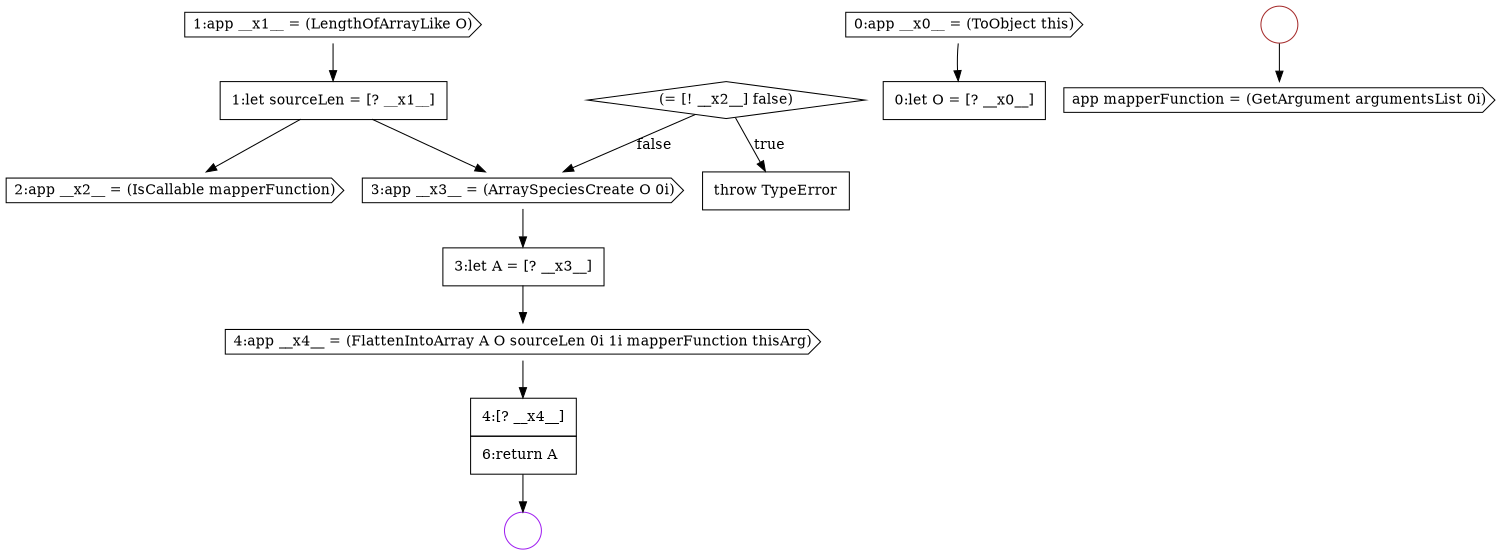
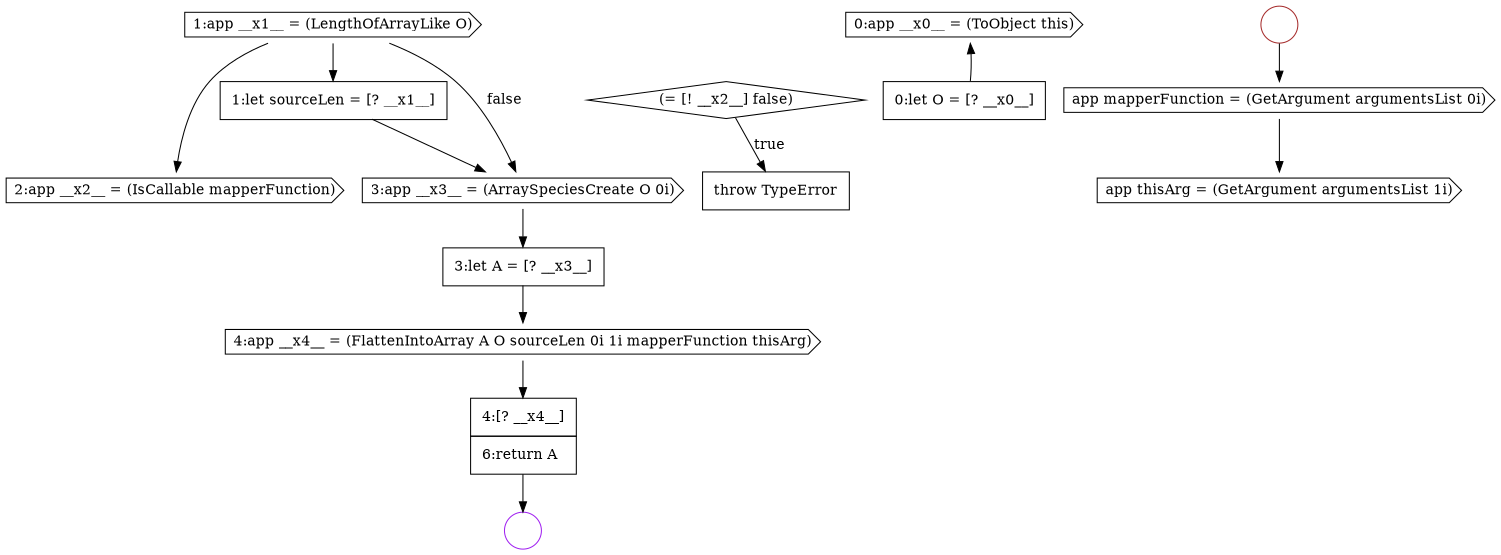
(957, 57) -> (971, 67)
(634, 141) -> (464, 89)
(258, 143) -> (204, 88)
none -> (1279, 190)
